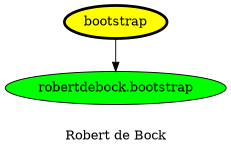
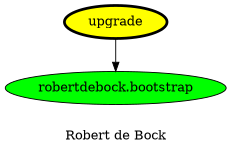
(116, 22) -> (116, 22)
